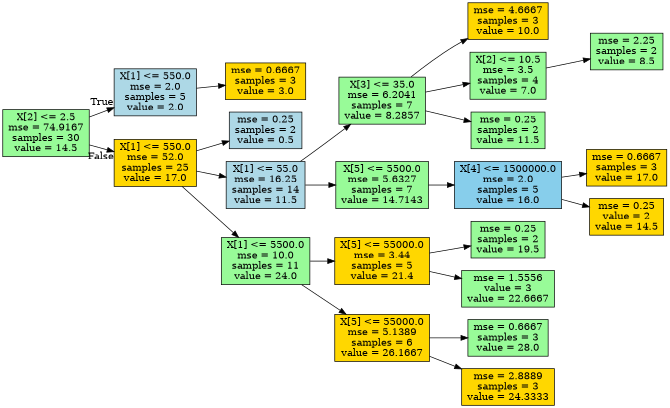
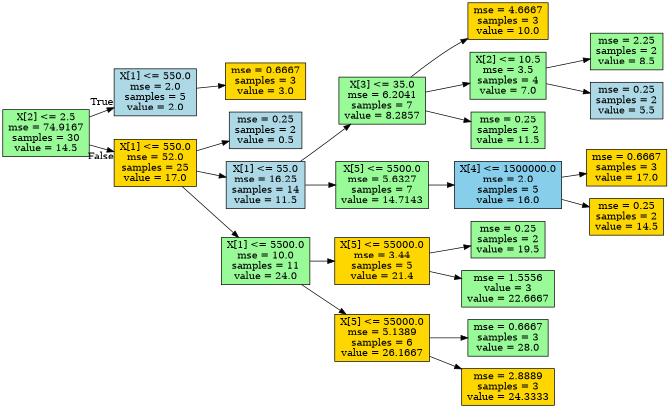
none -> (627, 101)
(627, 217) -> (627, 217)
